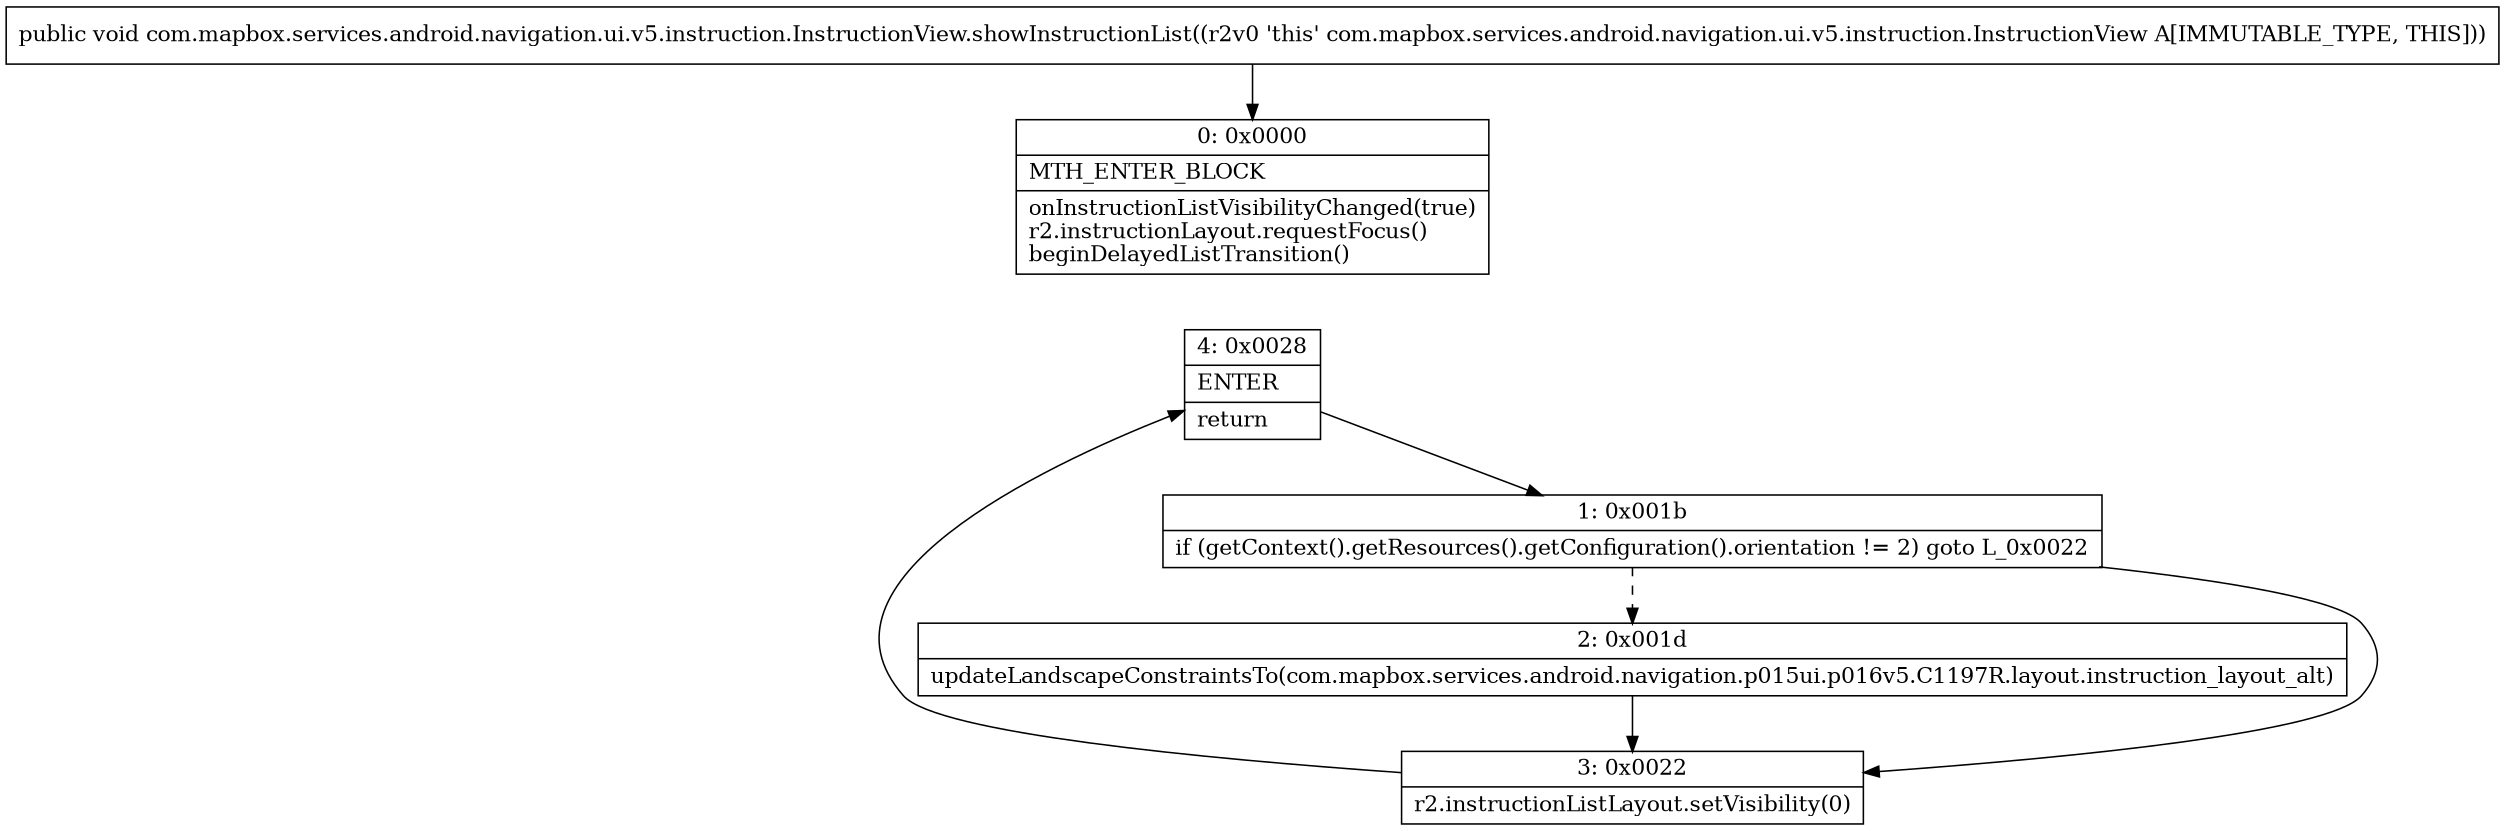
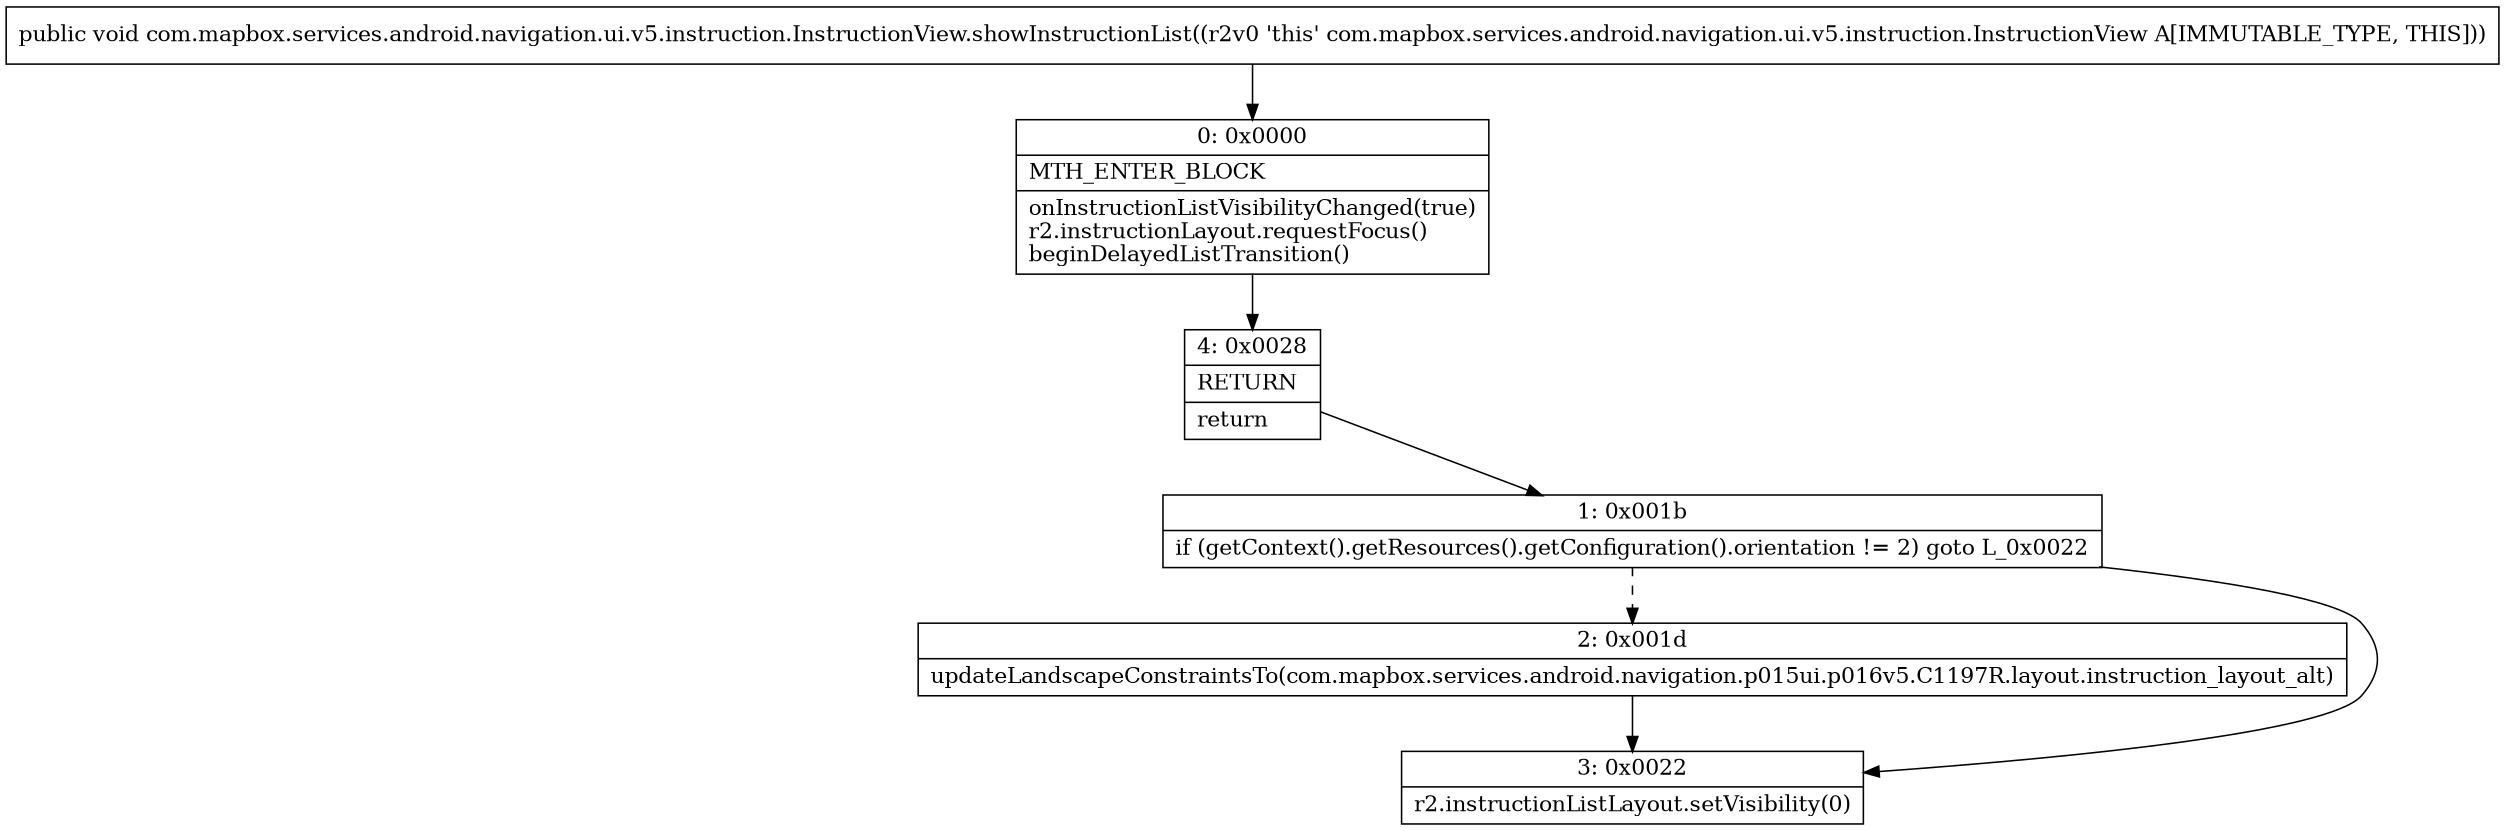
(1238, 383) -> (1247, 383)
(931, 711) -> (1253, 294)
